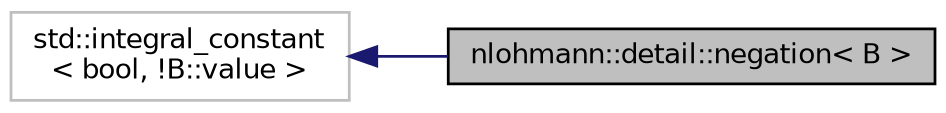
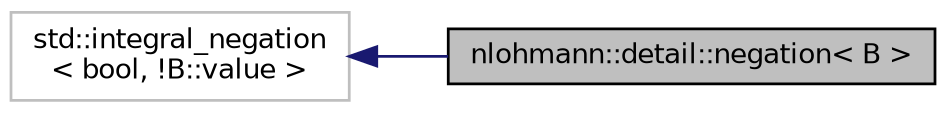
(180, 56) -> (180, 56)
